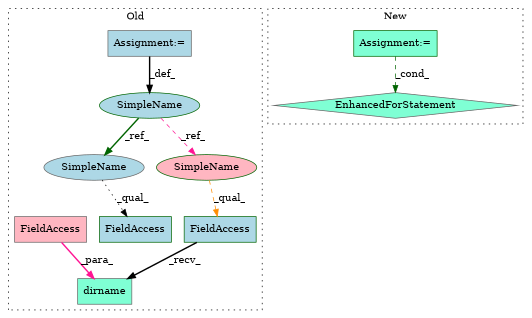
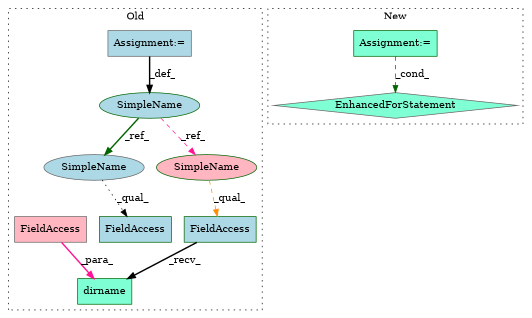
(105, 291) -> (105, 291)
